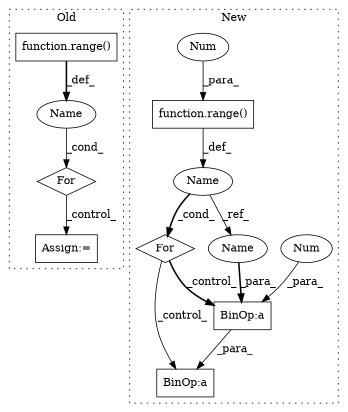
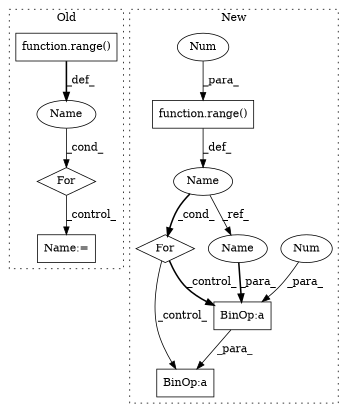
(66, 249) -> (66, 249)
